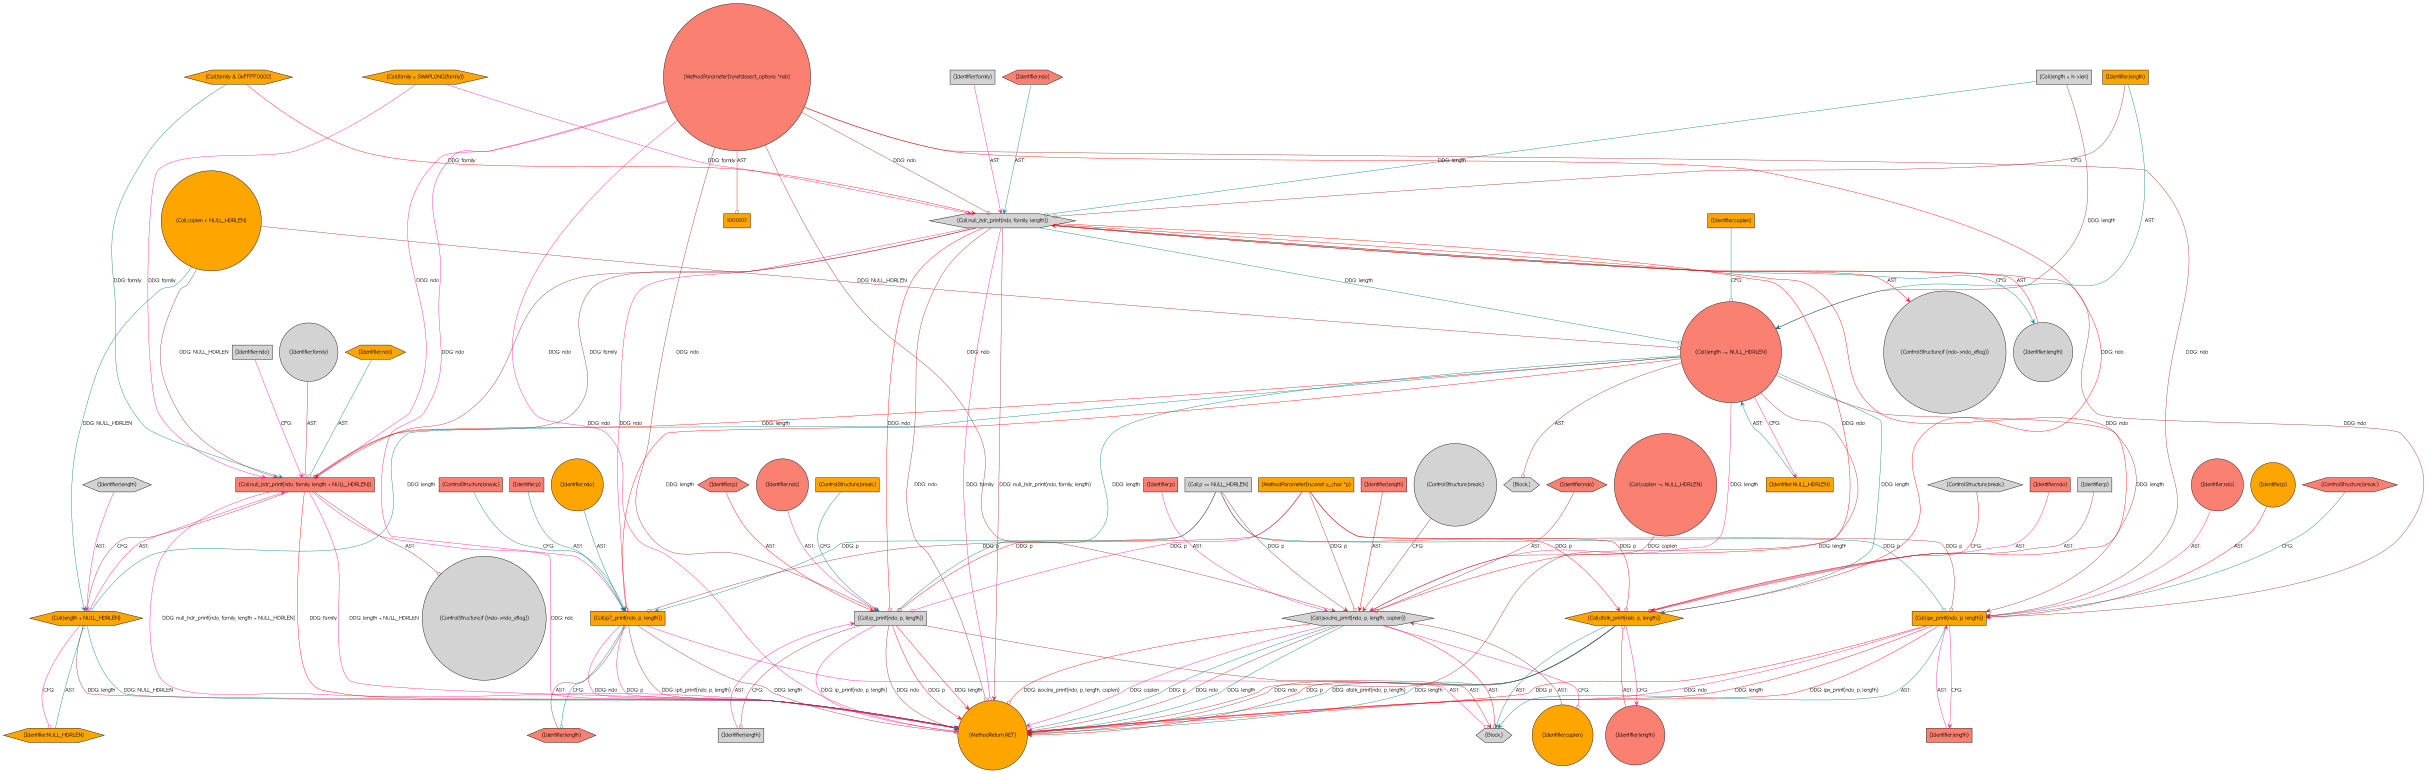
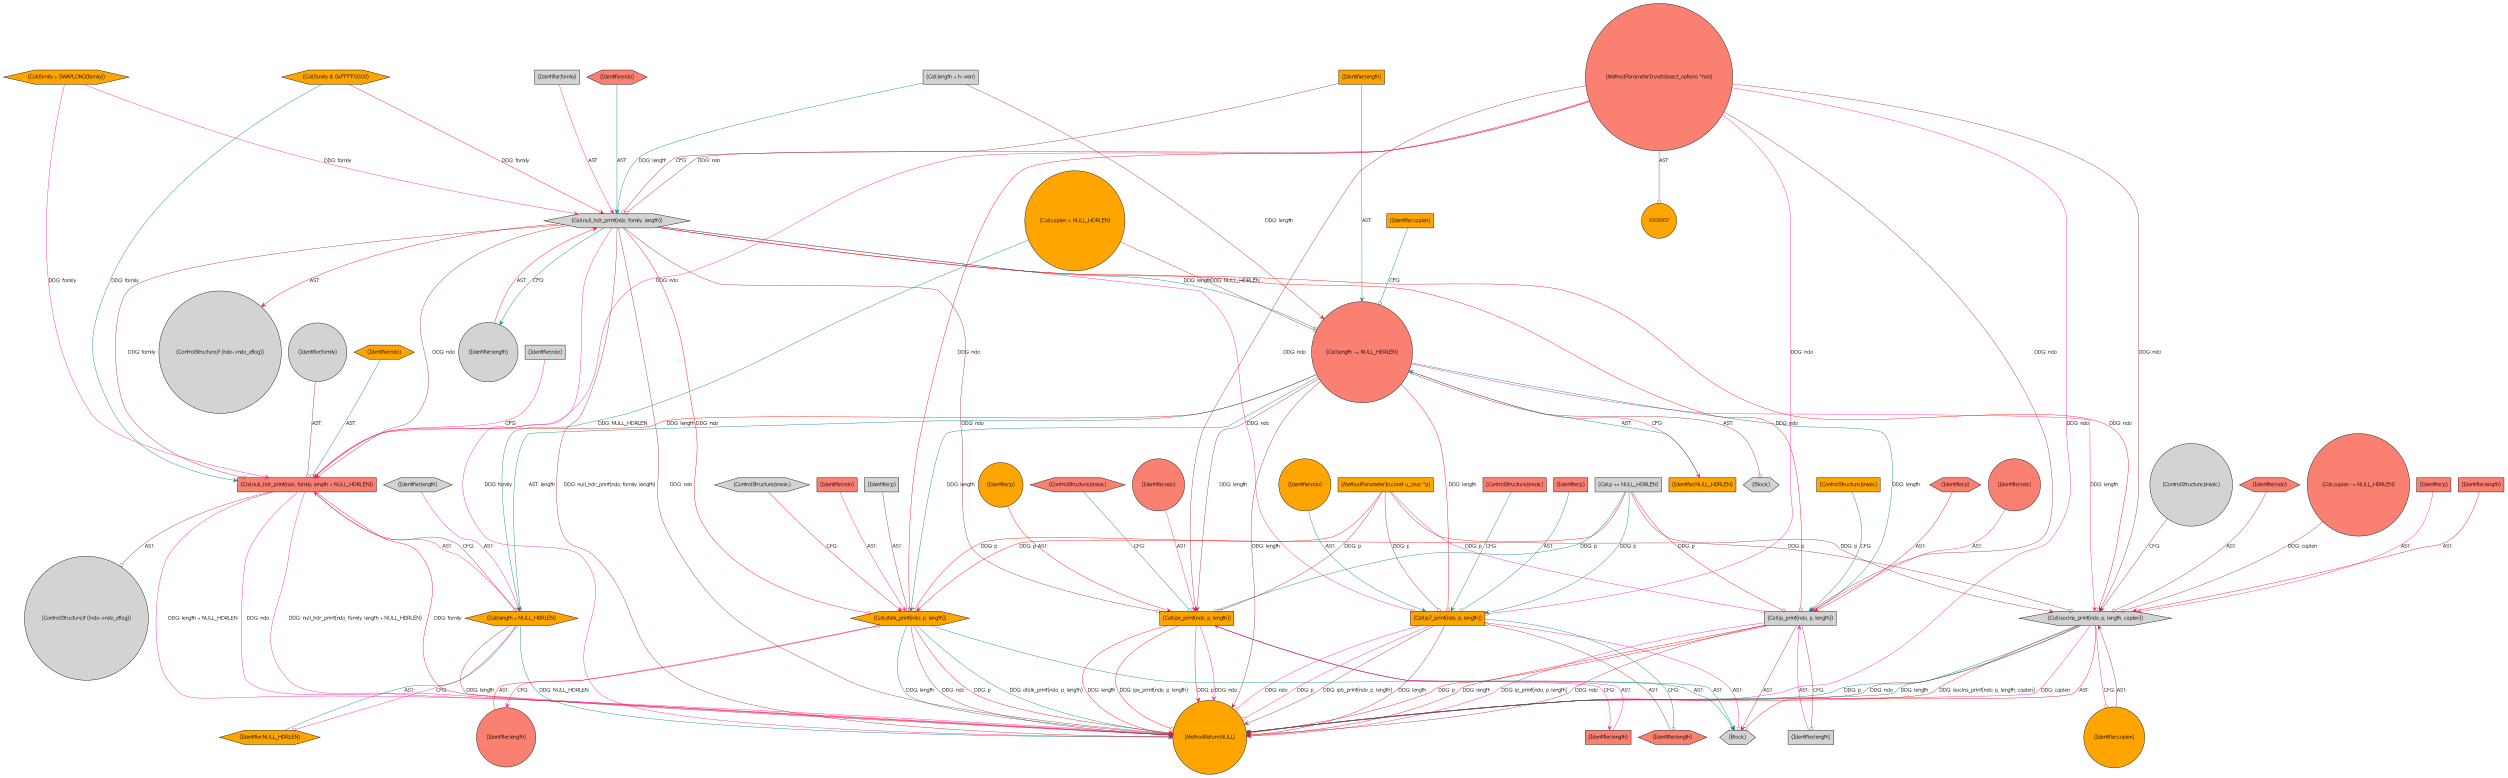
(737, 221) -> (1659, 221)
(170, 395) -> none
(421, 485) -> (542, 485)
(993, 735) -> (1210, 737)
